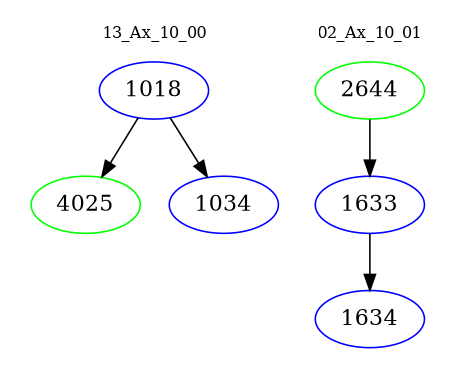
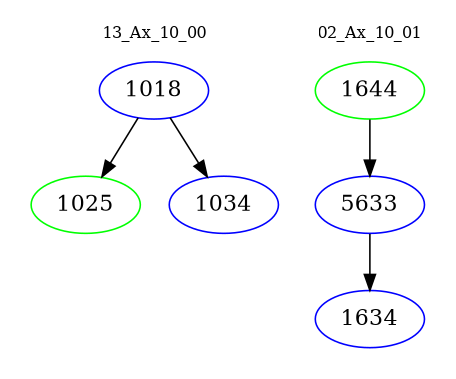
(370, 90) -> (370, 90)
(86, 205) -> (86, 205)
(370, 205) -> (370, 205)
